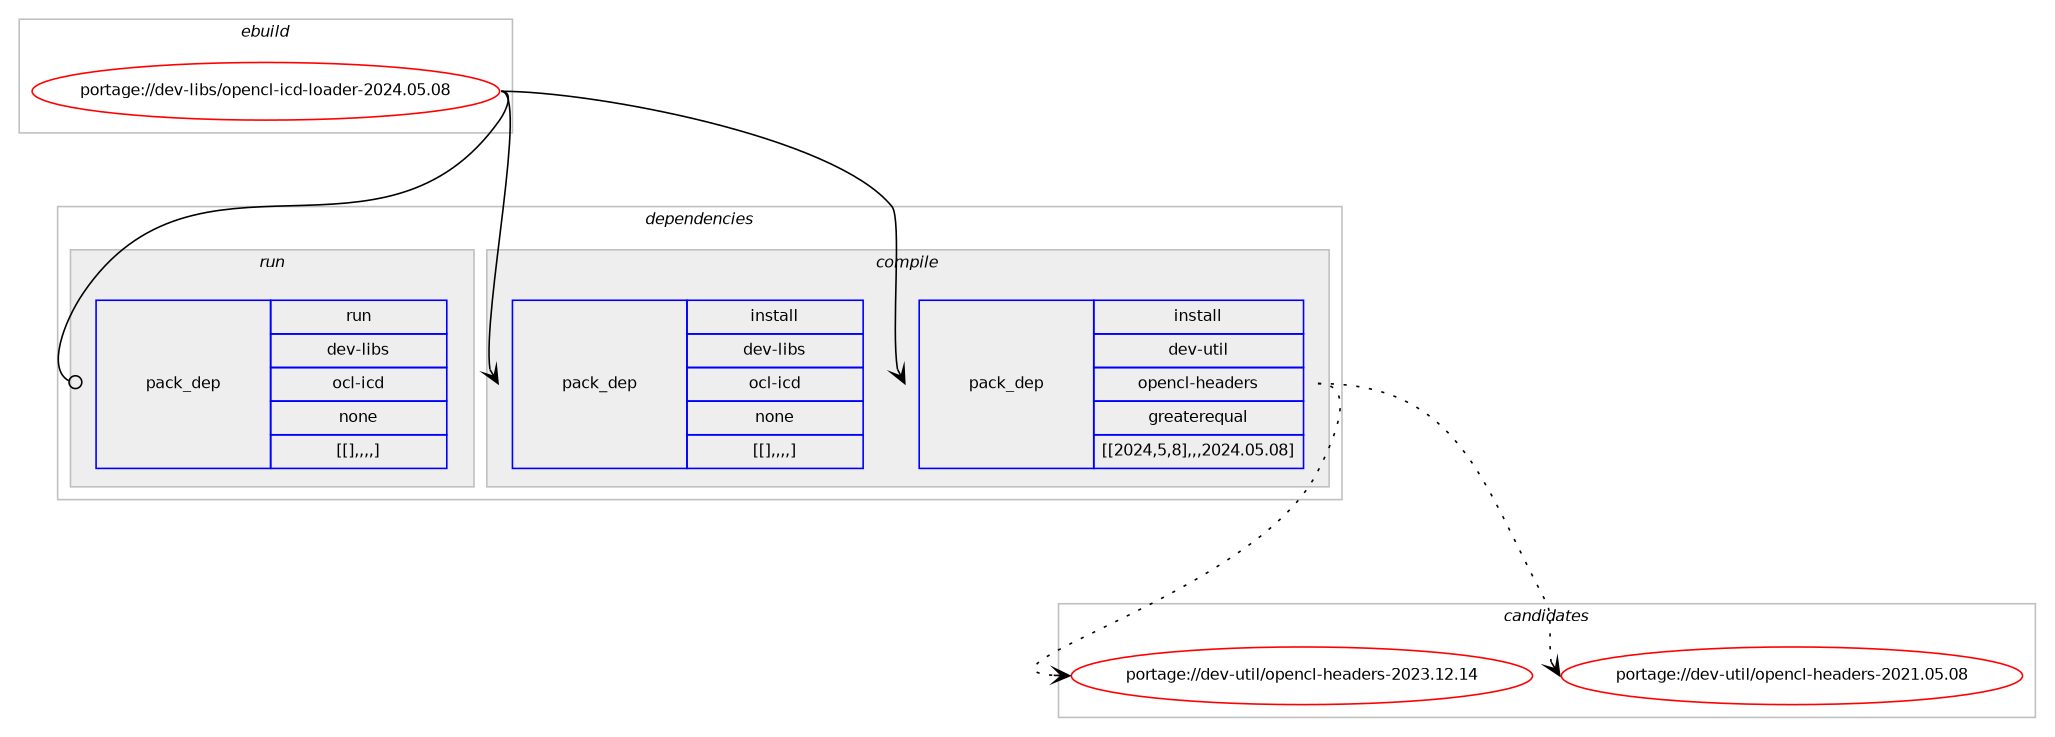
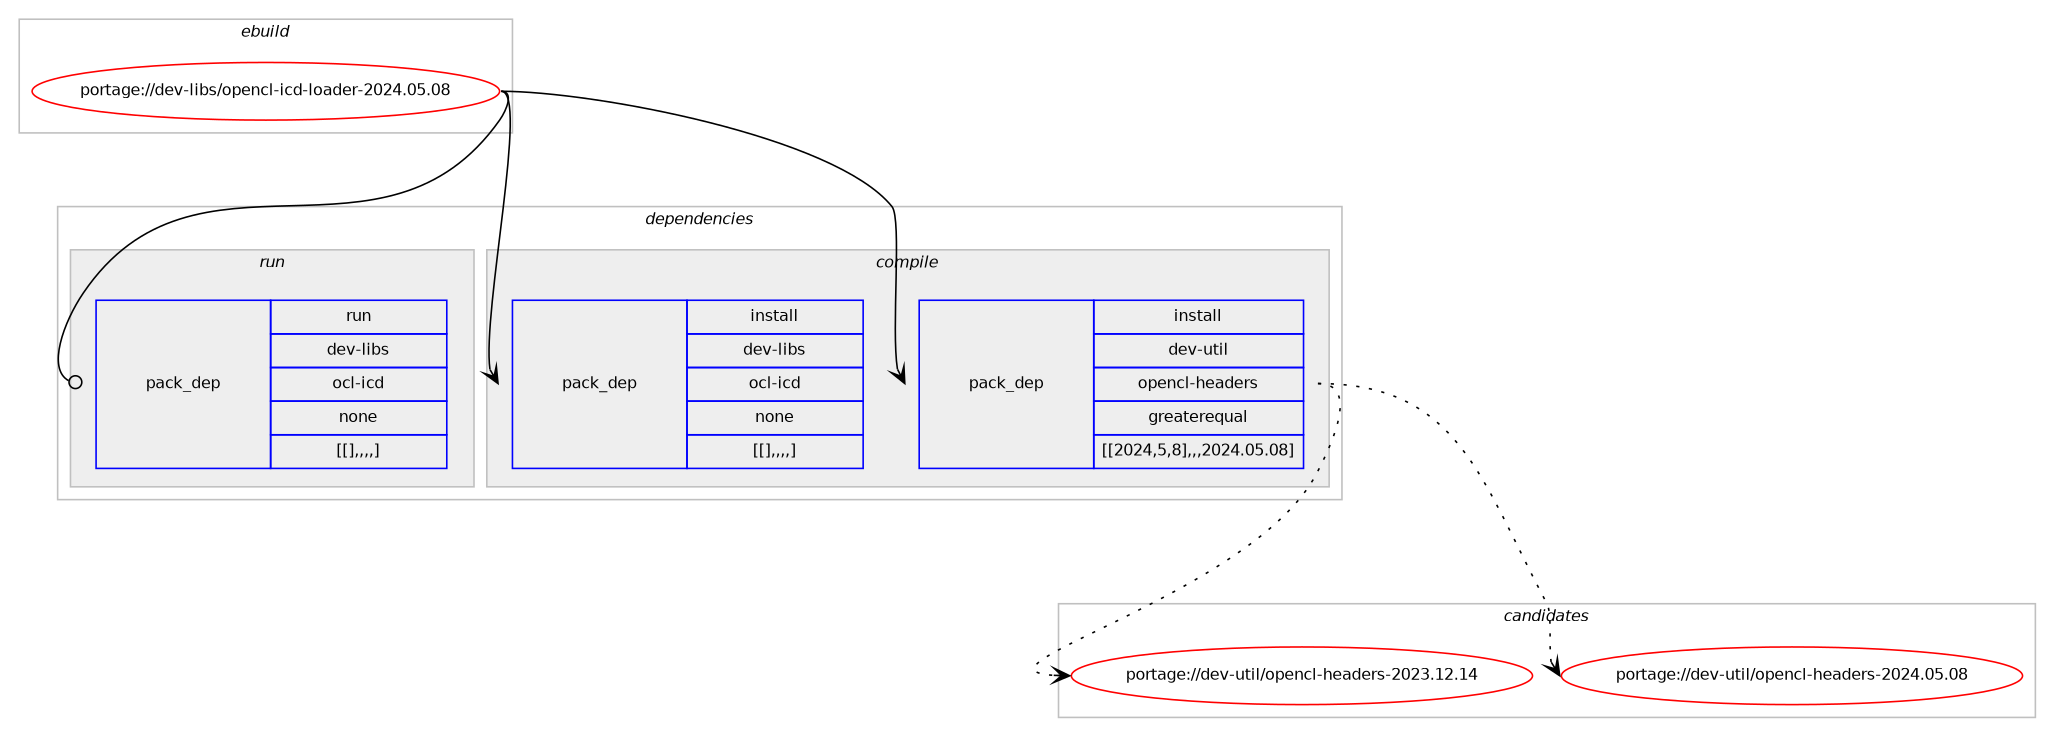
(1792, 676) -> (1792, 676)
